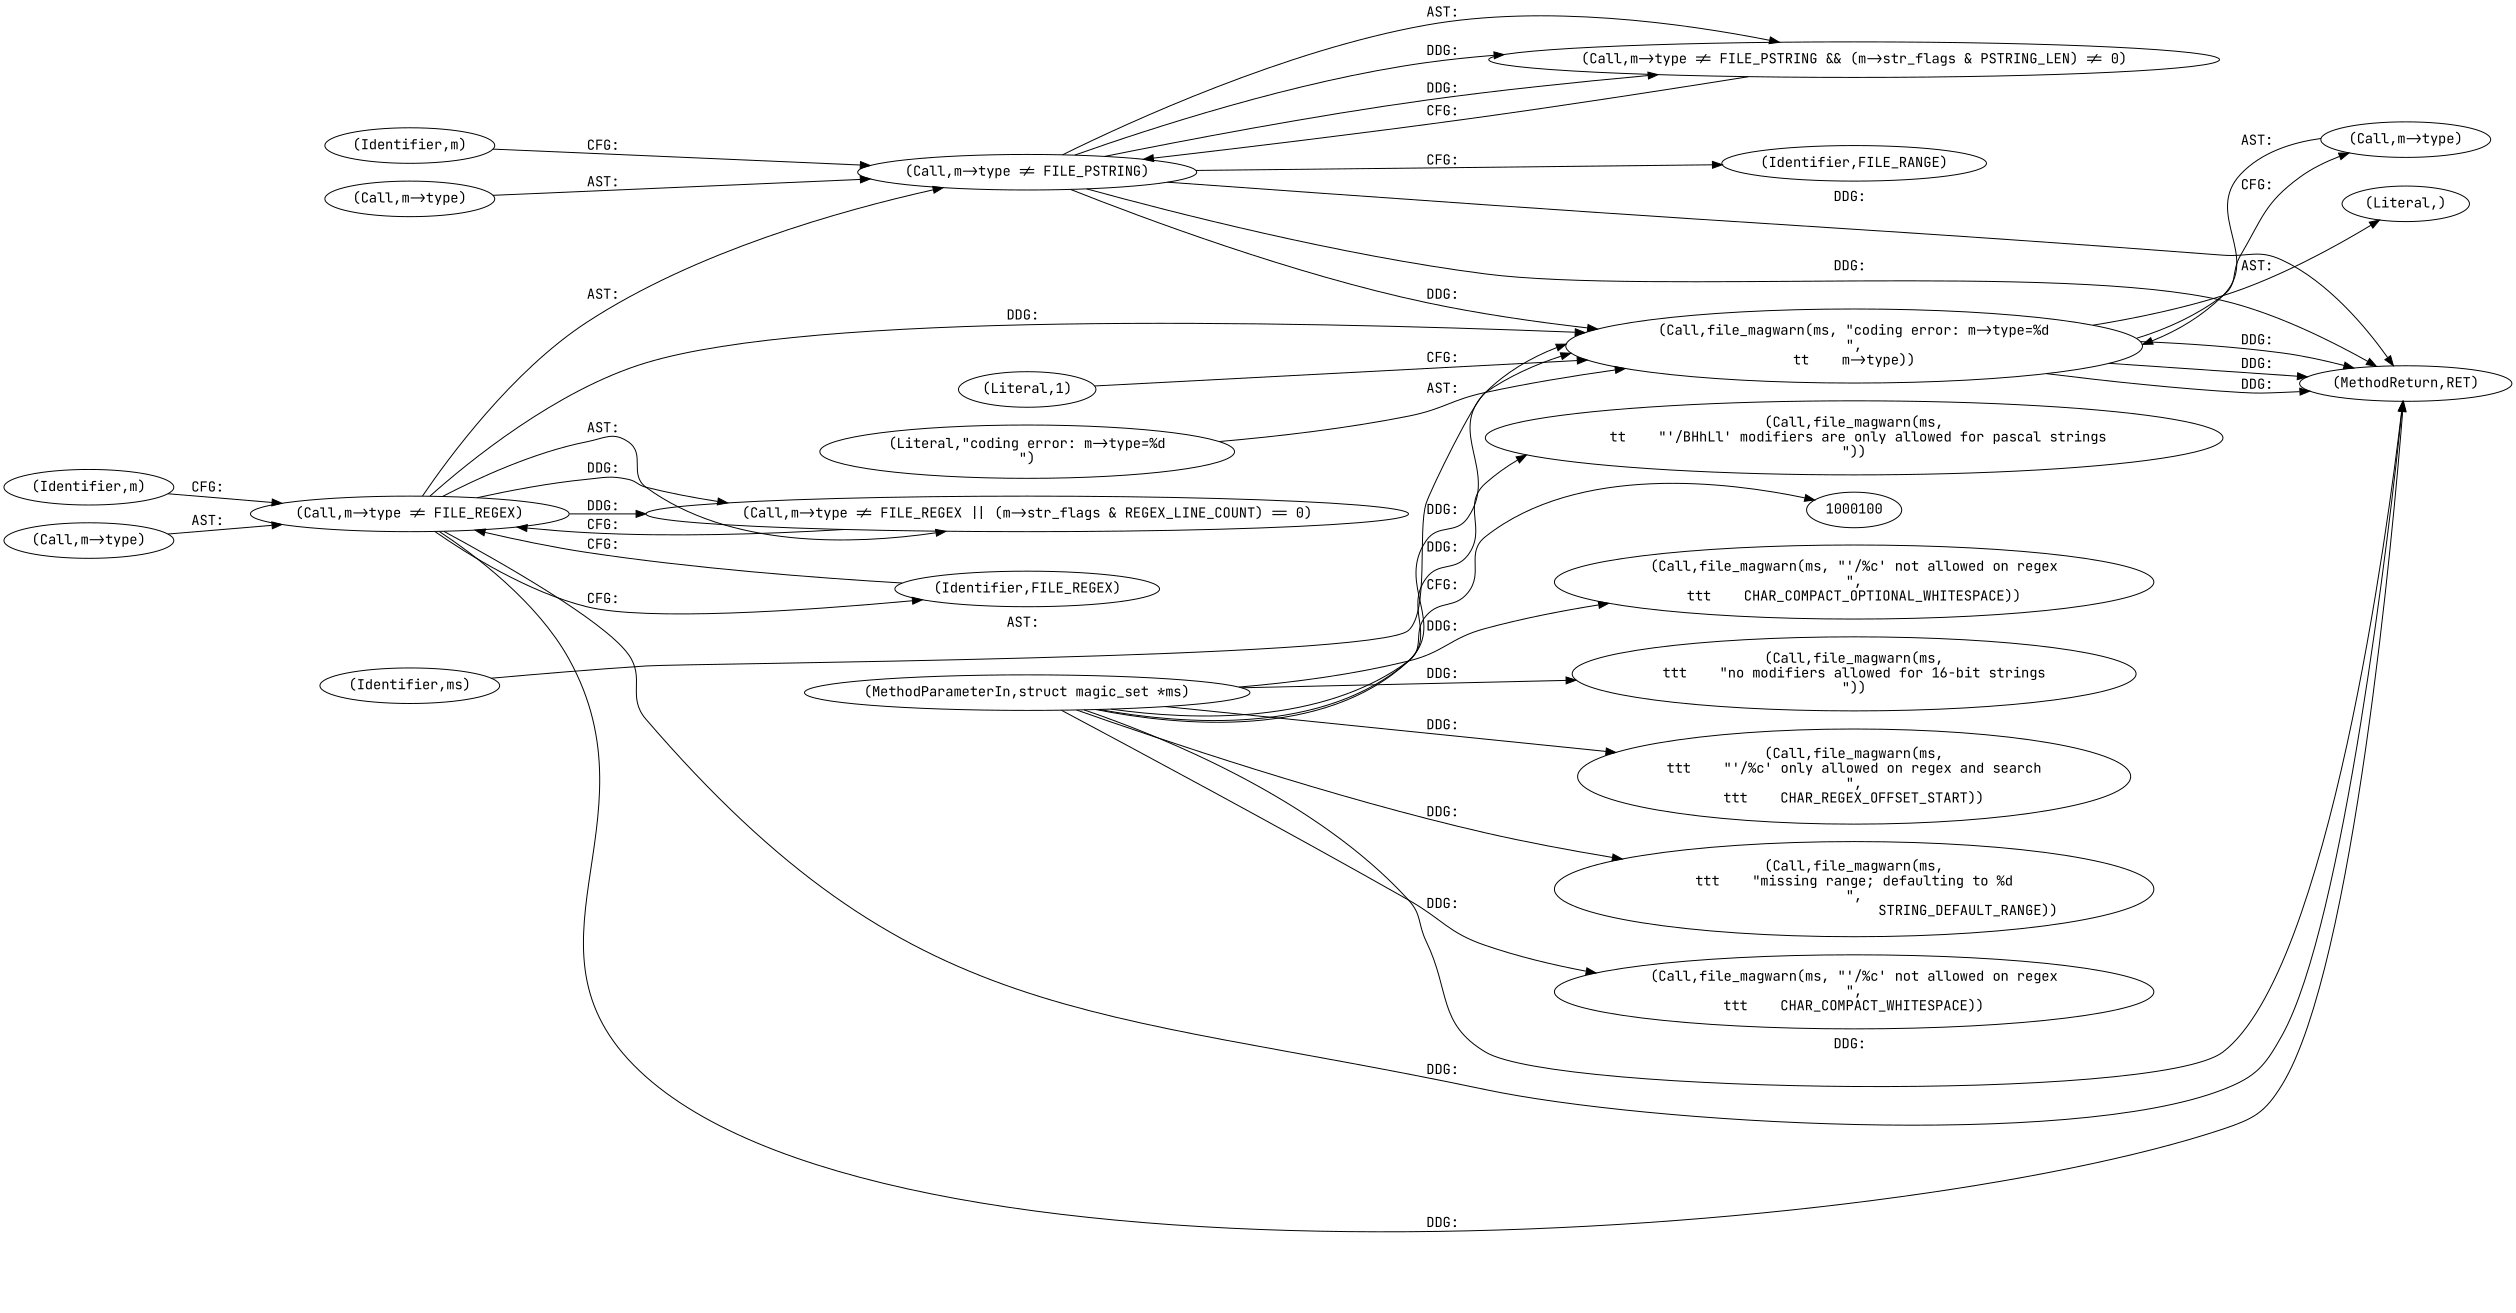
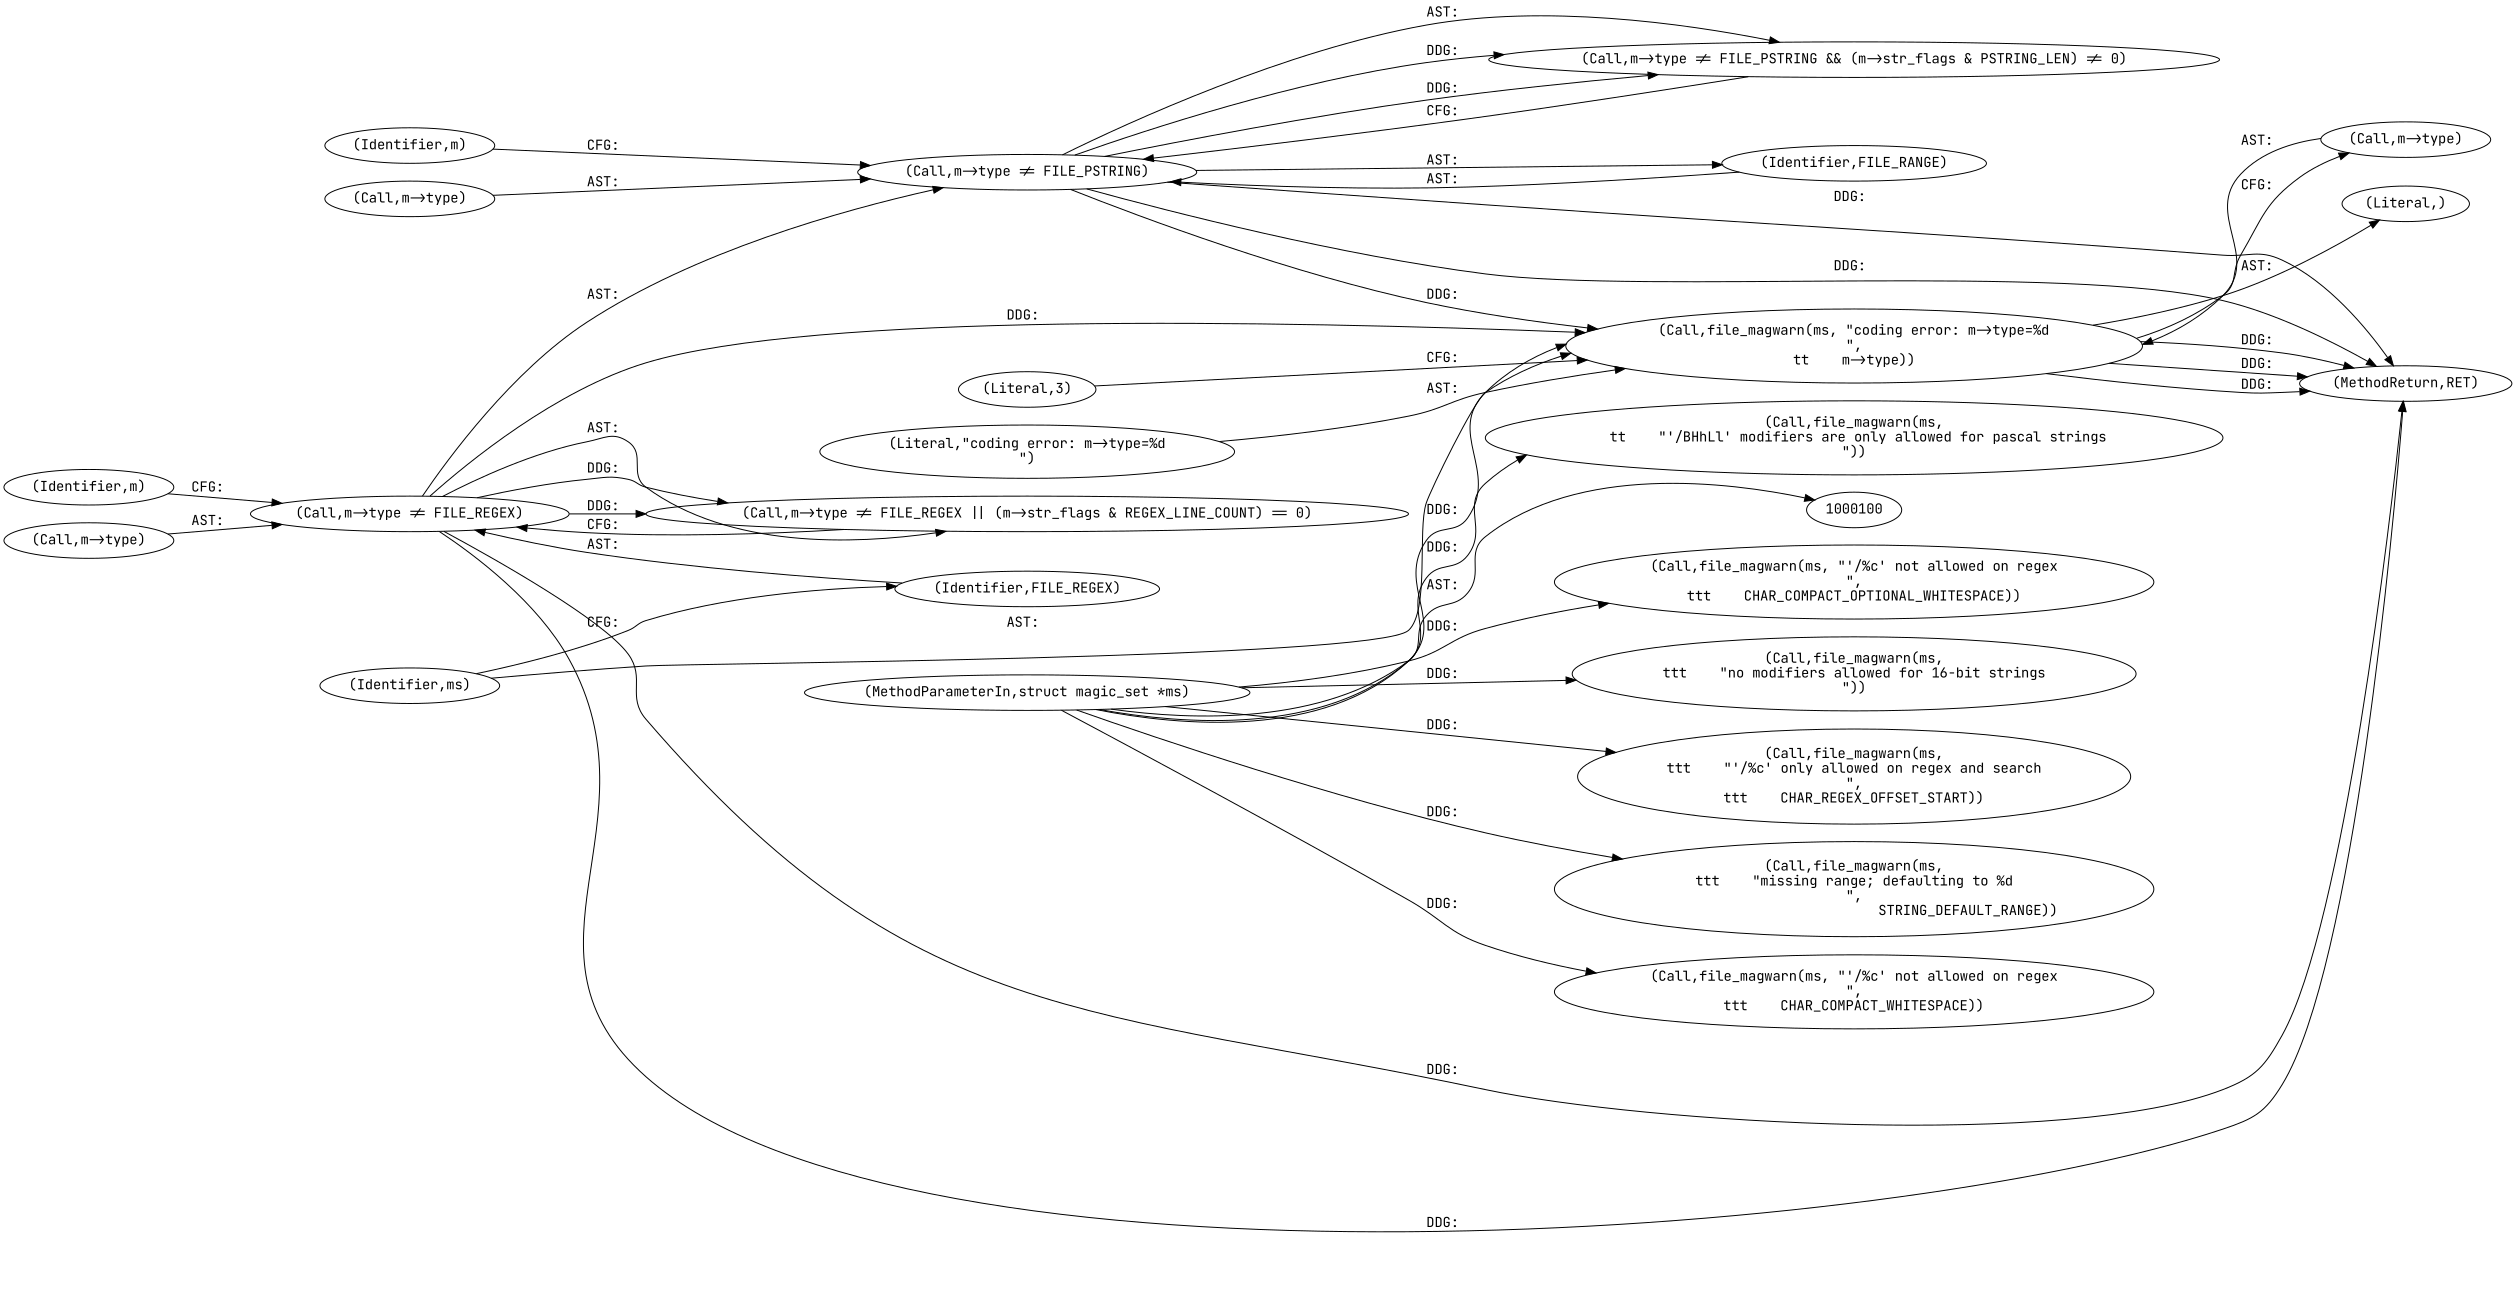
(1447, 161) -> (1447, 161)
none -> (1460, 187)
(1027, 389) -> (1027, 389)
(607, 545) -> (607, 545)
(1447, 585) -> (1447, 585)
(664, 614) -> (677, 612)
(1914, 1086) -> none
